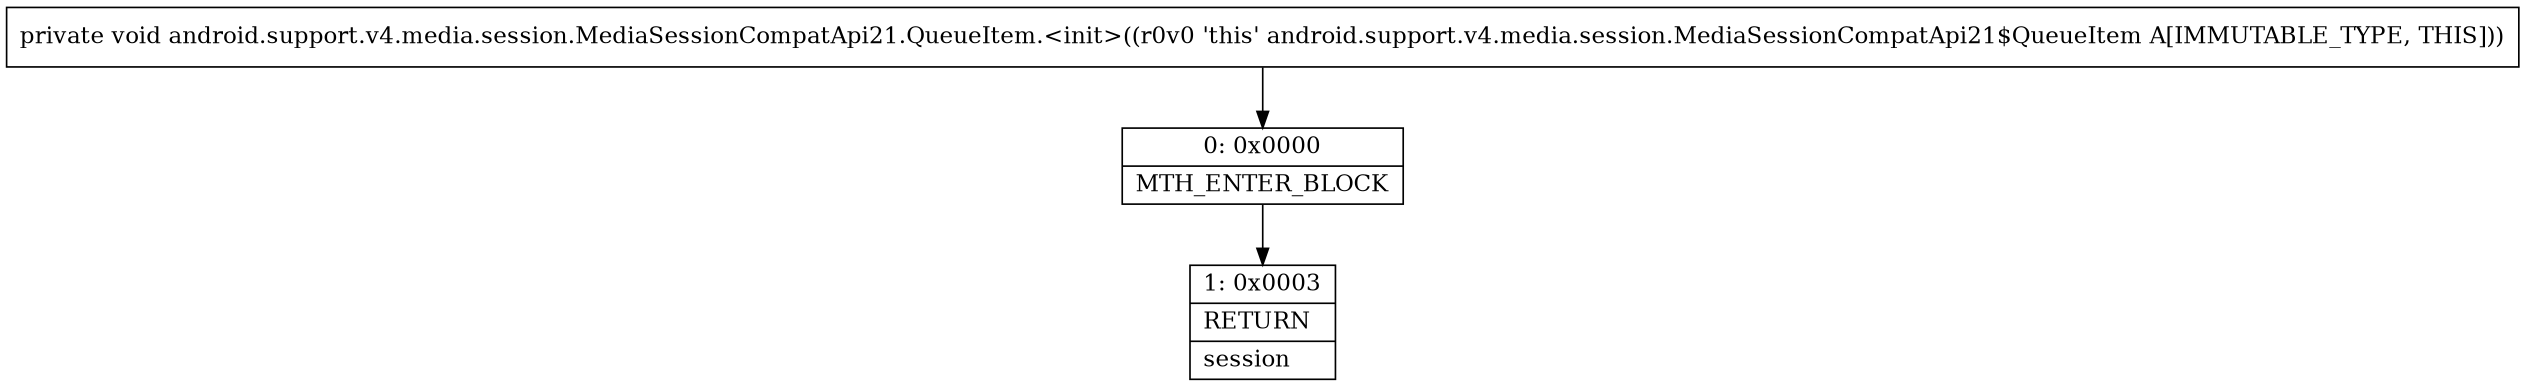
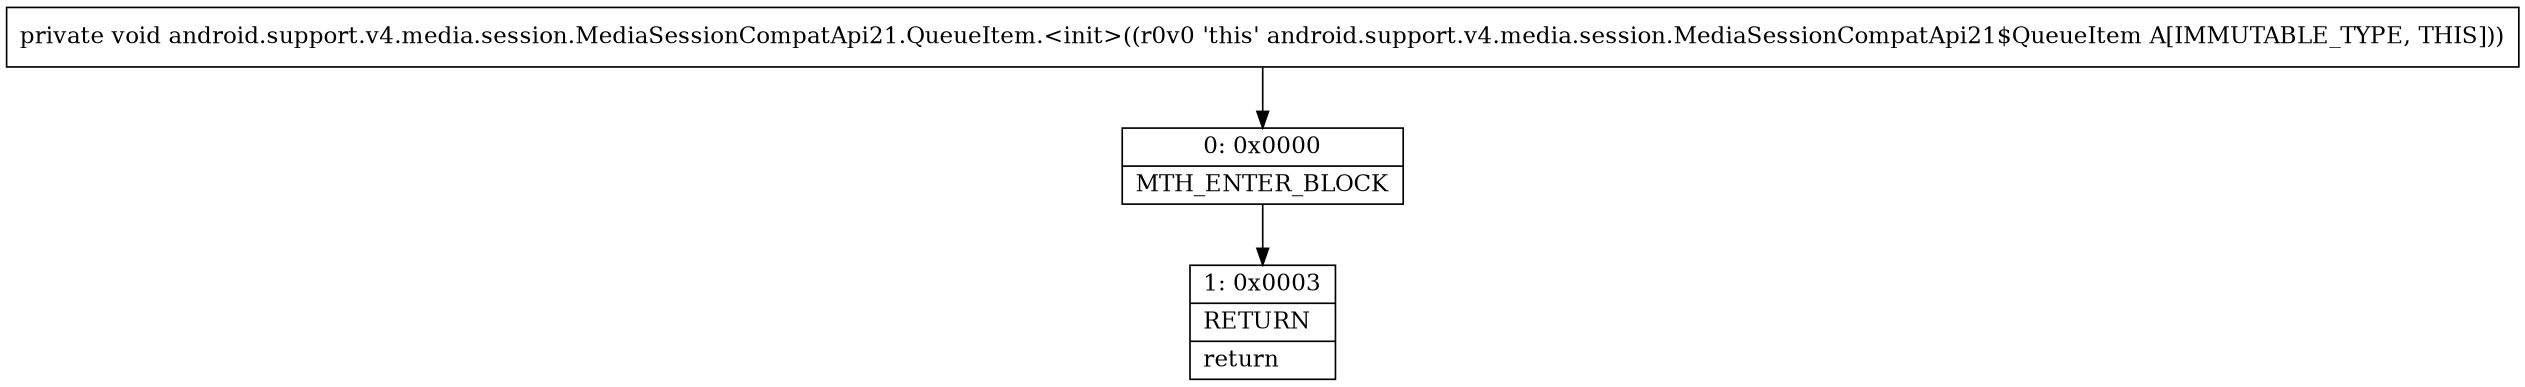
(1247, 359) -> (1241, 359)
